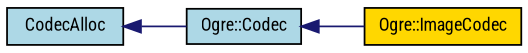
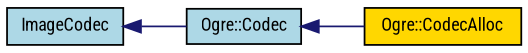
(65, 26) -> (65, 26)
(443, 26) -> (443, 26)
